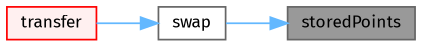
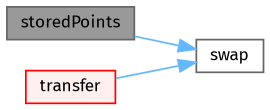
(248, 23) -> (157, 41)
